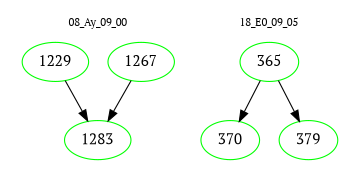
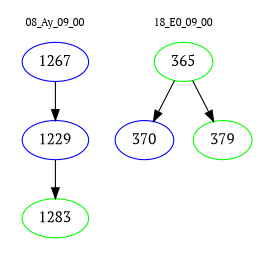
(269, 23) -> (184, 23)
(55, 62) -> (55, 140)
(141, 62) -> (55, 62)
(122, 96) -> (55, 96)
(230, 140) -> (144, 140)
